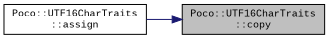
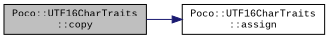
(159, 19) -> (159, 19)
